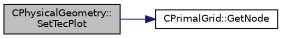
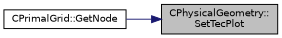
(133, 19) -> (139, 19)
